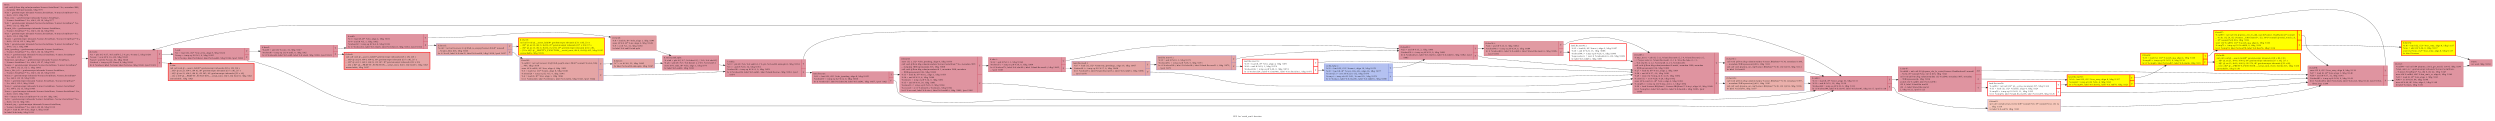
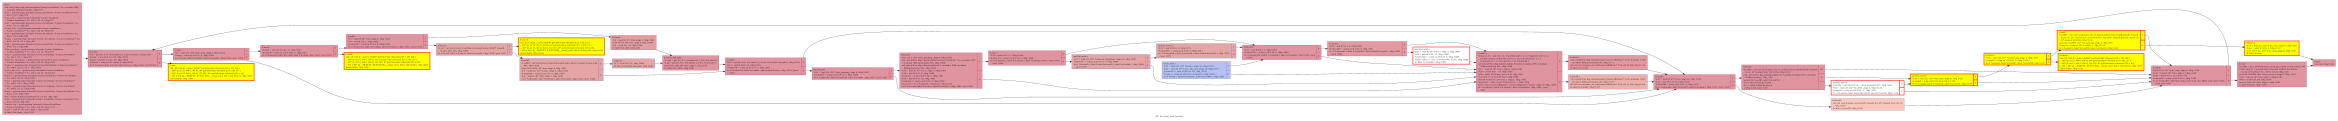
(387, 61) -> (387, 61)
(1280, 66) -> none
(211, 72) -> (211, 72)
